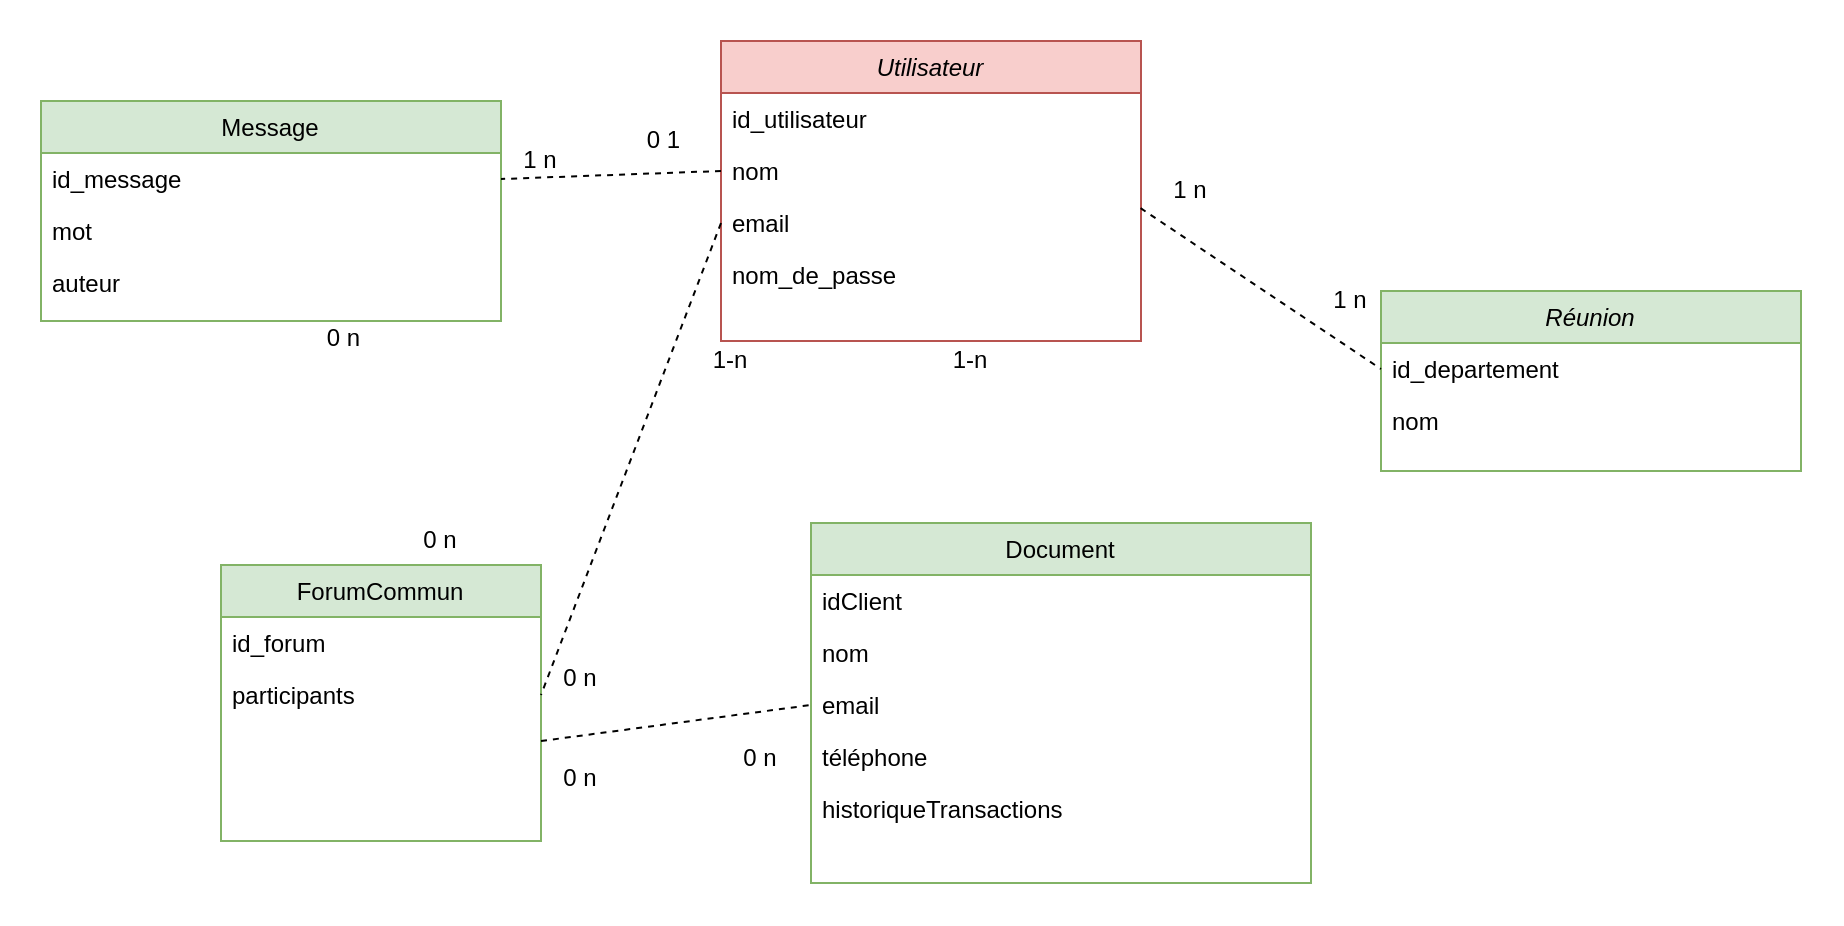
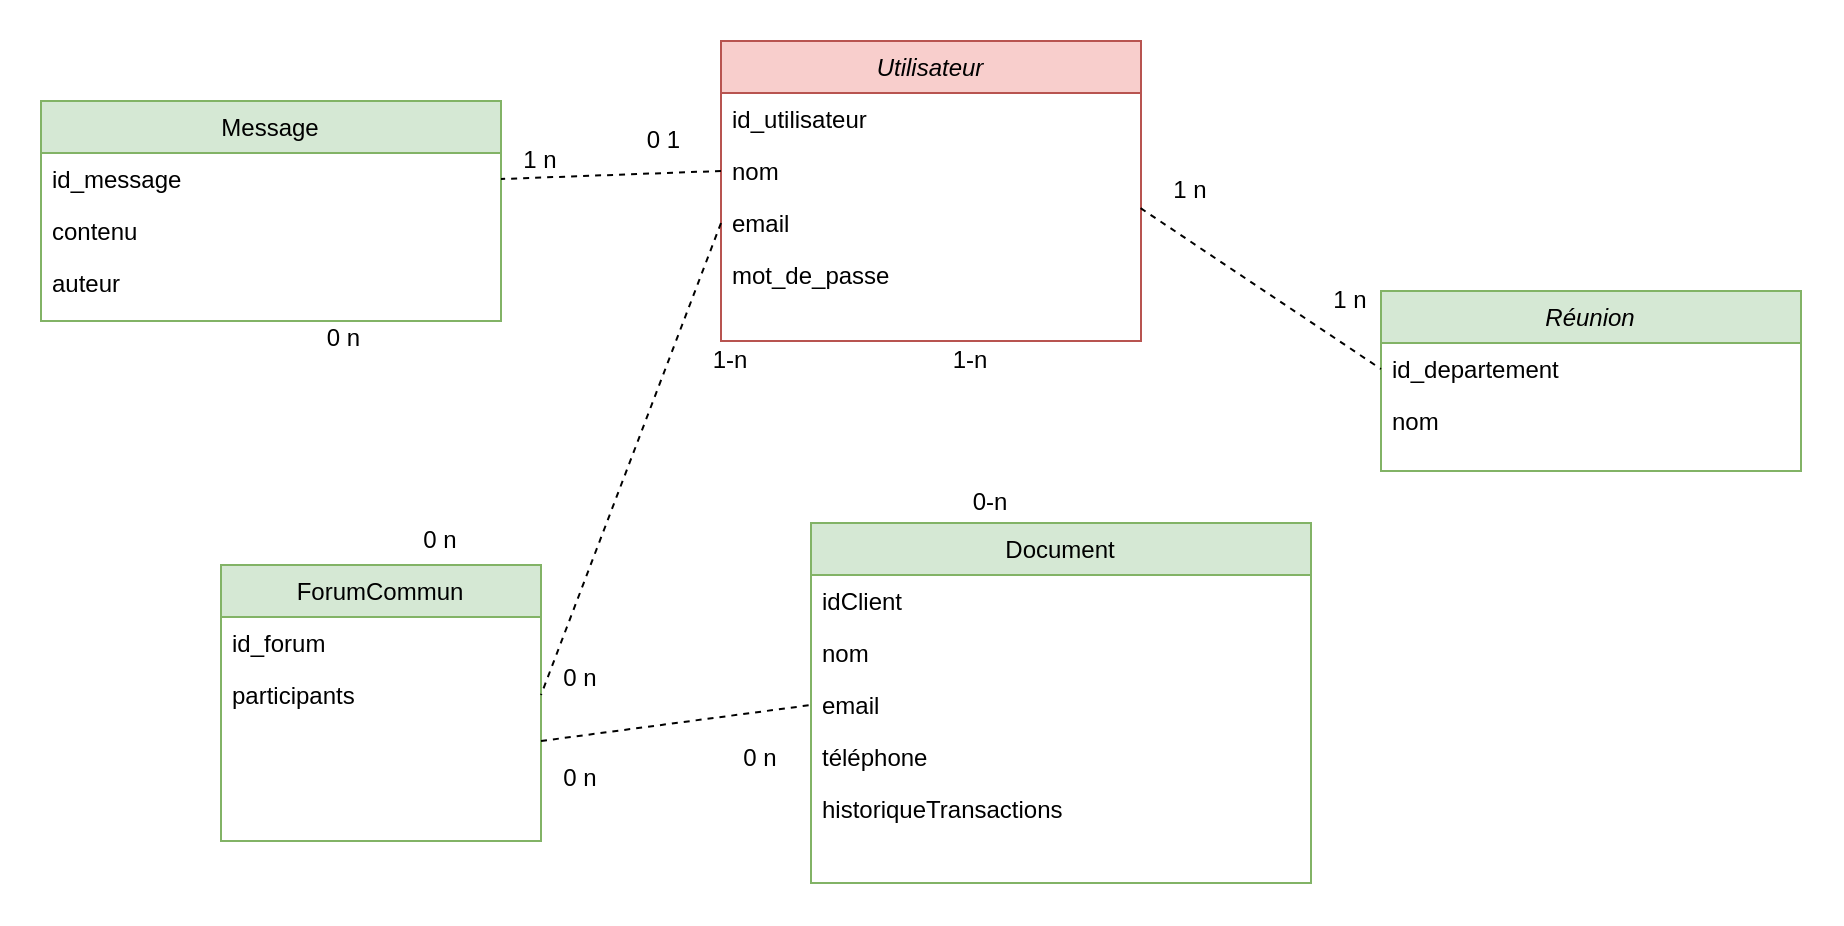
(72, 232) -> (99, 232)
(813, 276) -> (813, 276)
none -> (991, 503)
